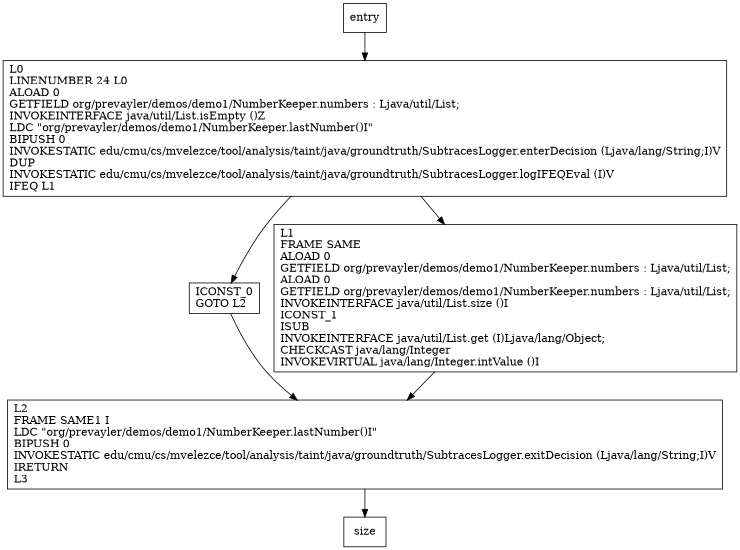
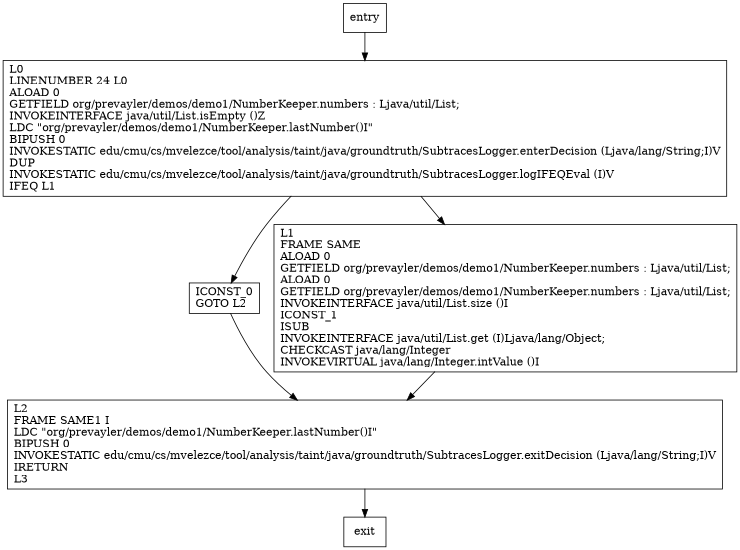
(365, 532) -> (365, 532)
